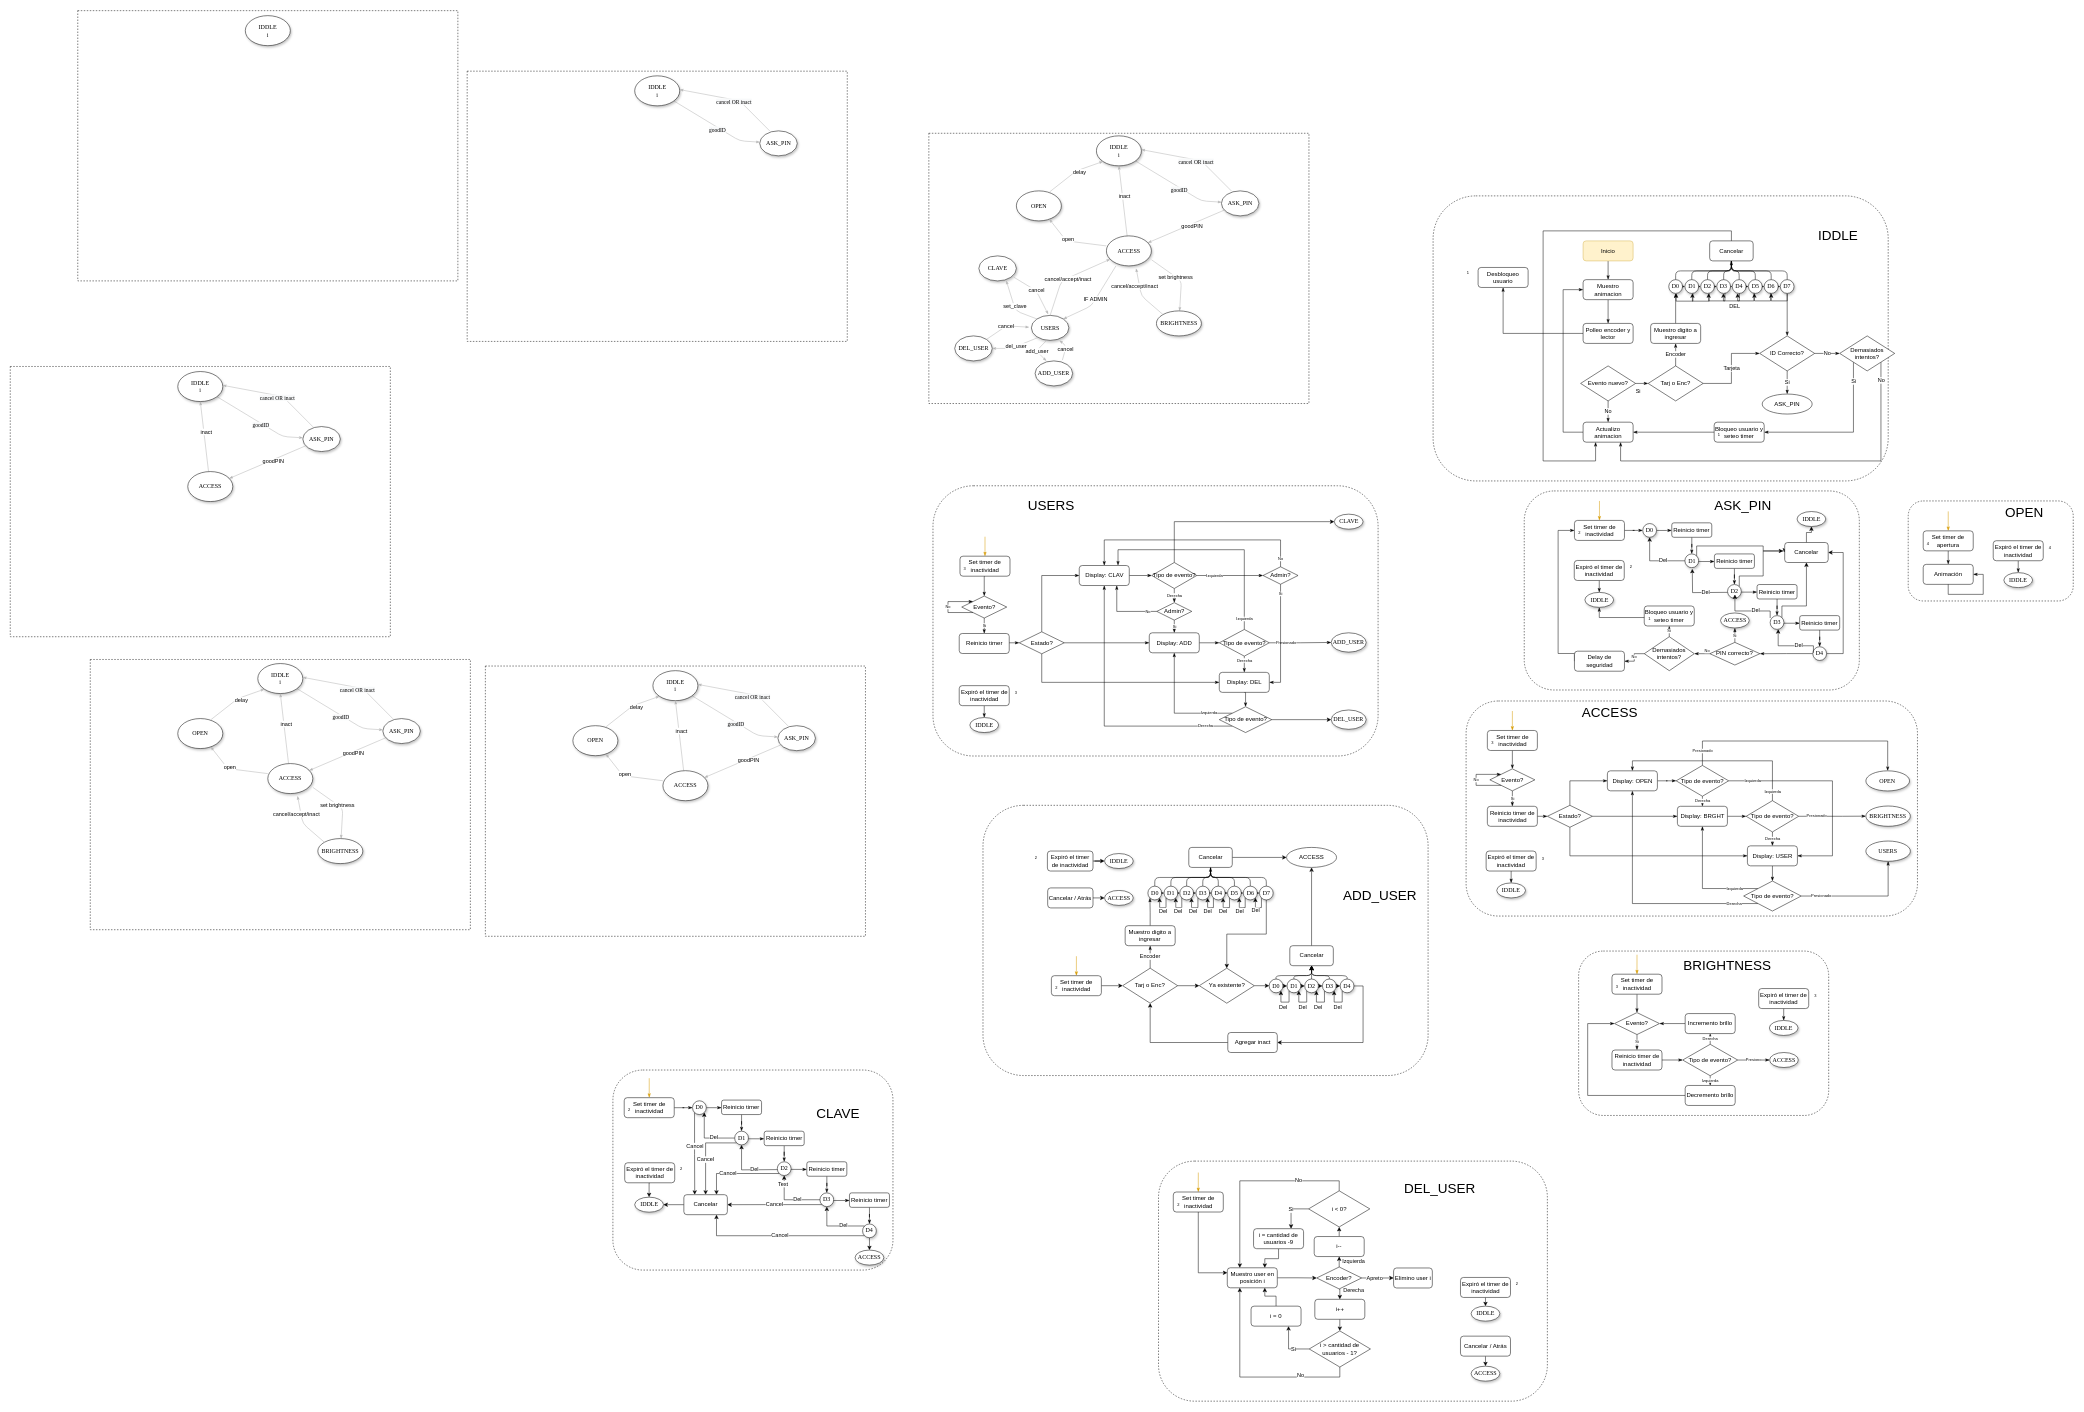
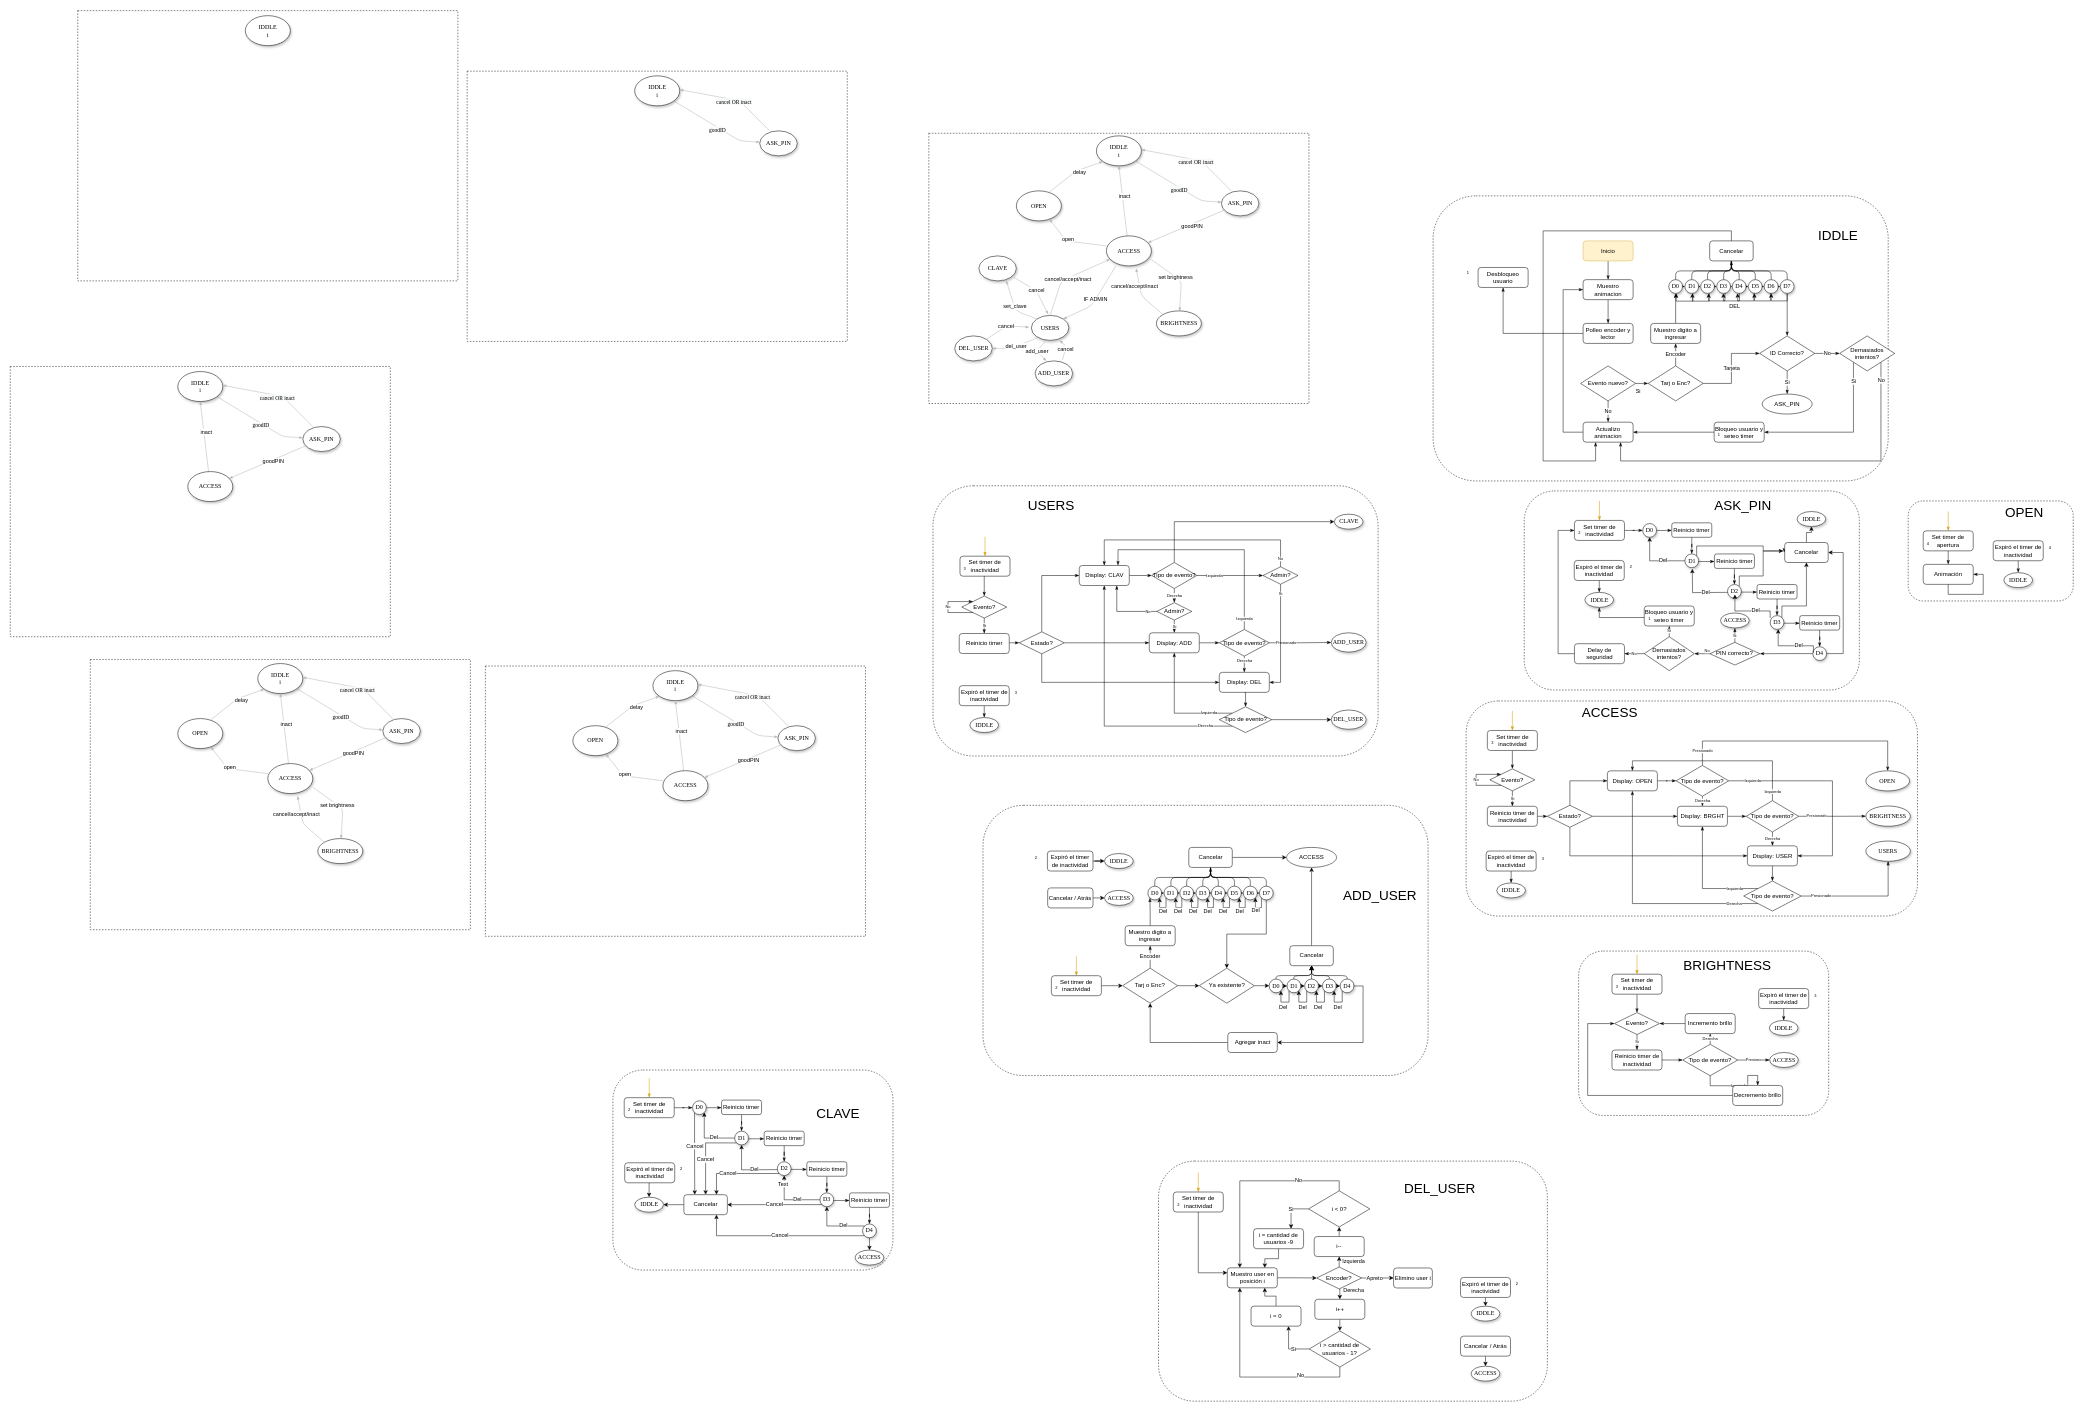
(1599, 661) -> (1599, 653)
(1710, 1095) -> (1757, 1095)
